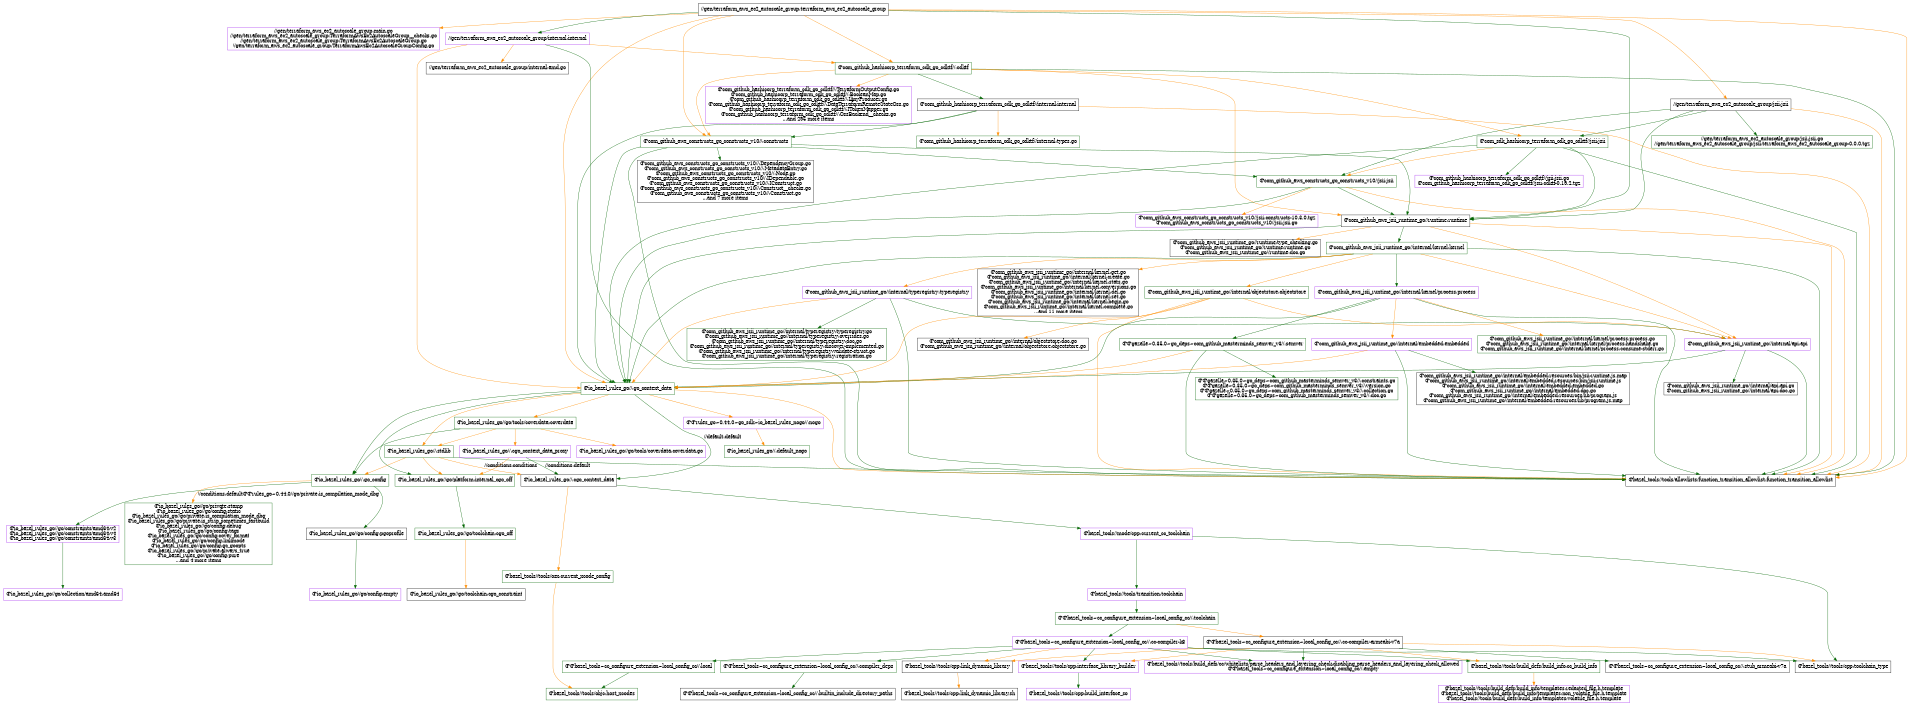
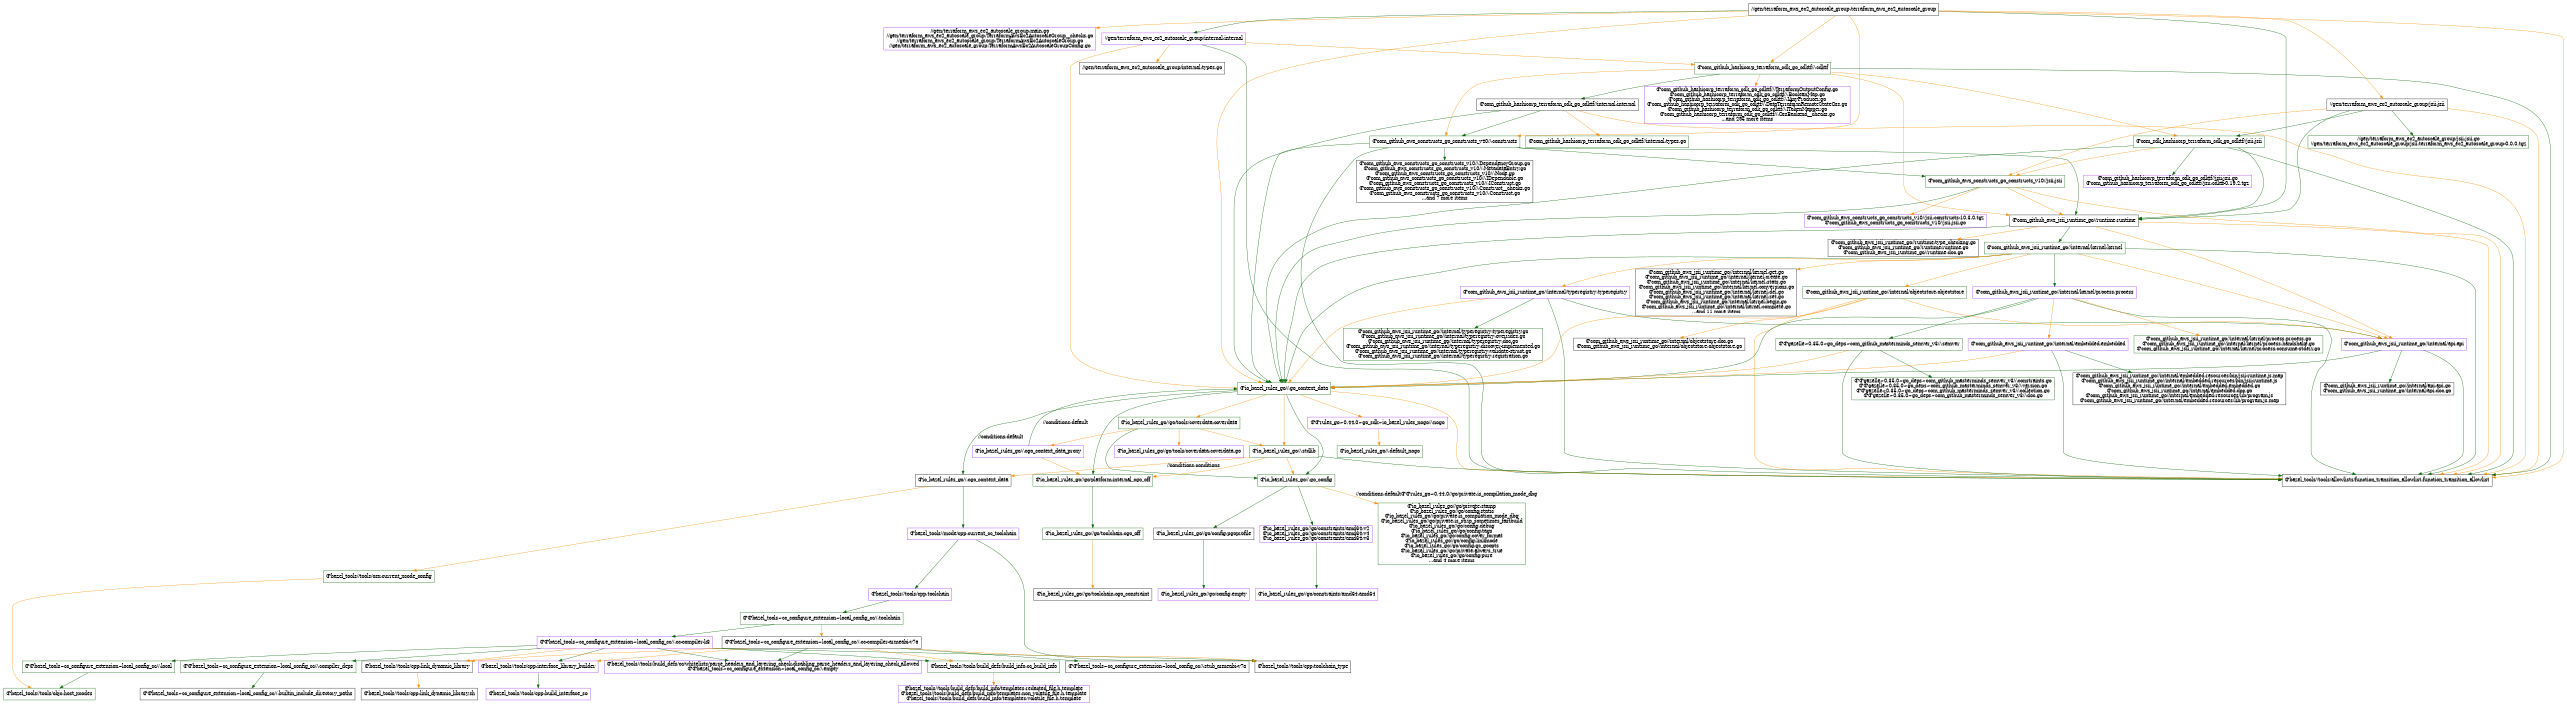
(497, 68) -> (1152, 68)
(1505, 130) -> (2182, 126)
(716, 142) -> (1445, 142)
(1365, 200) -> (2033, 200)
(723, 437) -> (1001, 437)
(541, 465) -> (1120, 396)
(63, 594) -> (1317, 594)
(1137, 594) -> (910, 594)
